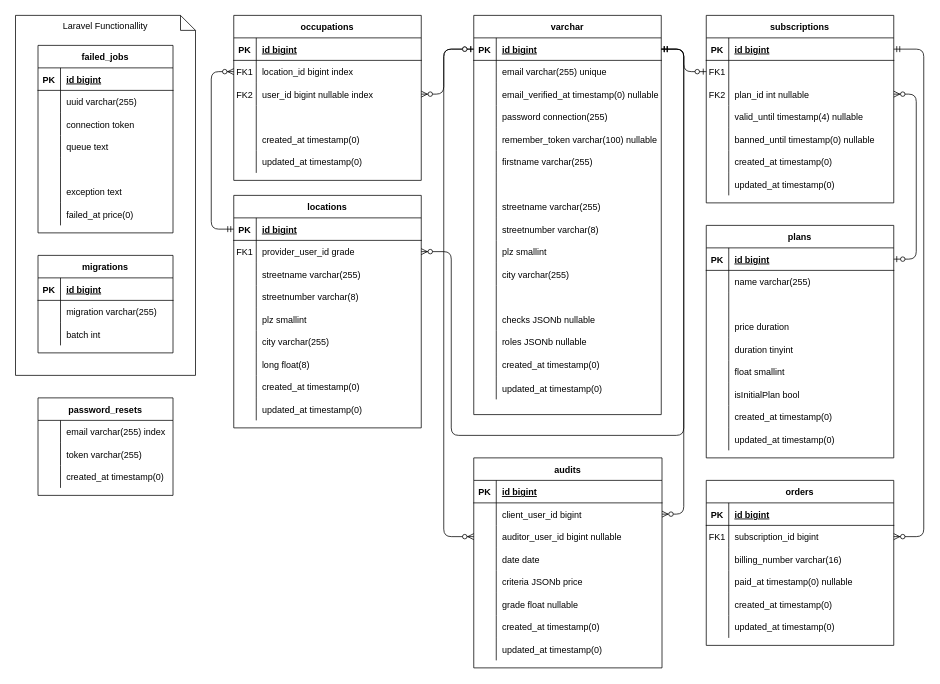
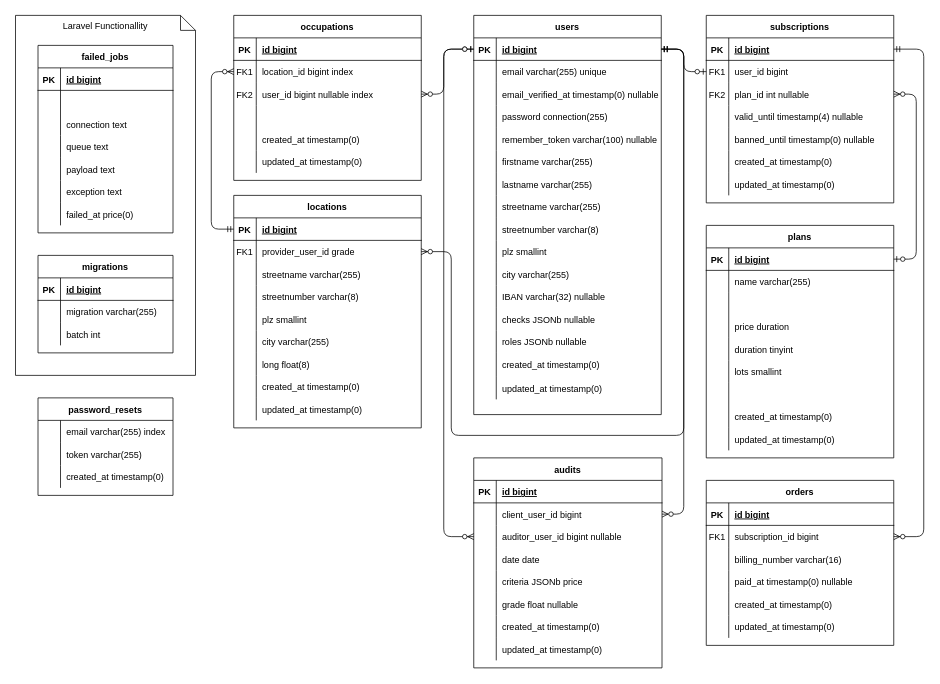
(567, 27) -> (567, 27)
none -> (811, 72)
(117, 102) -> none
(104, 125) -> (101, 125)
none -> (117, 169)
none -> (579, 184)
none -> (579, 297)
(764, 372) -> (761, 372)
(811, 394) -> none
